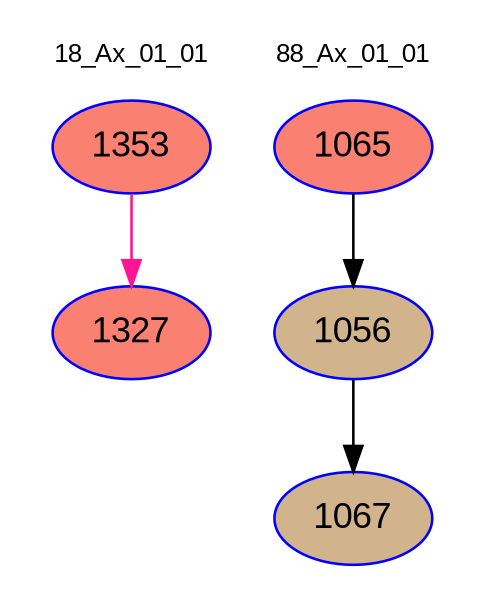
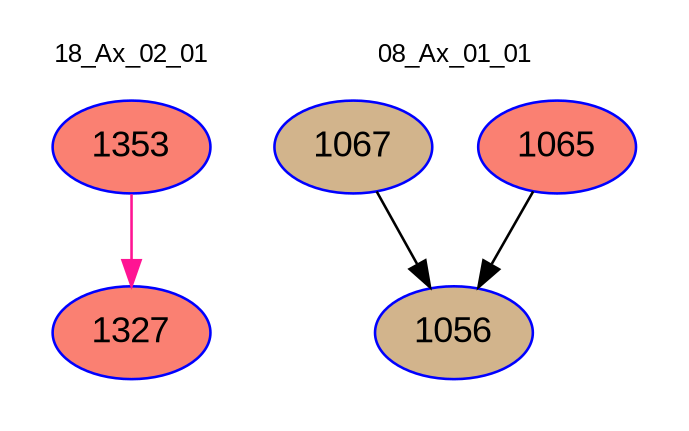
(132, 55) -> (132, 55)
(353, 55) -> (455, 55)
(353, 413) -> (397, 228)
